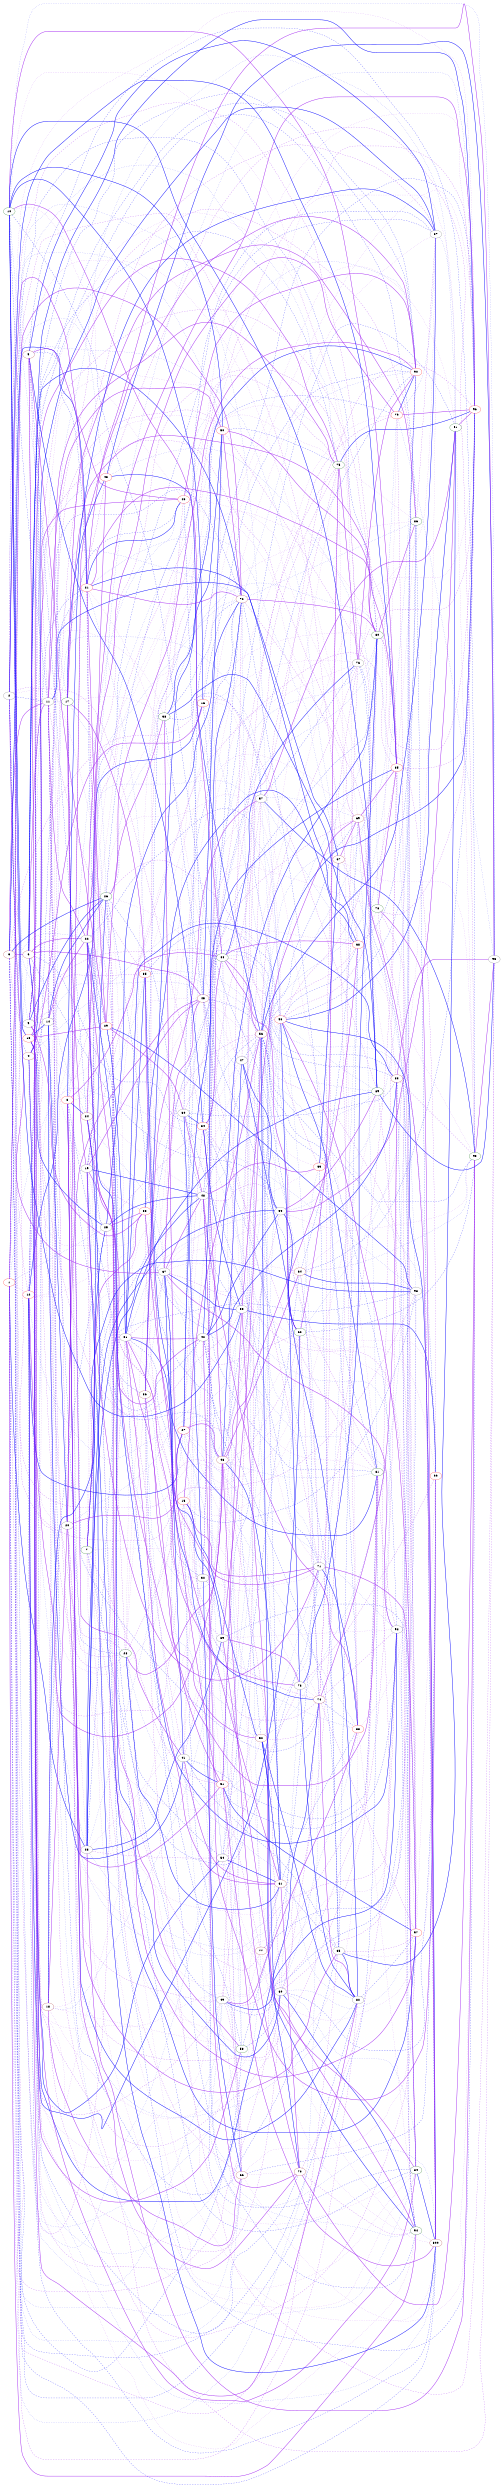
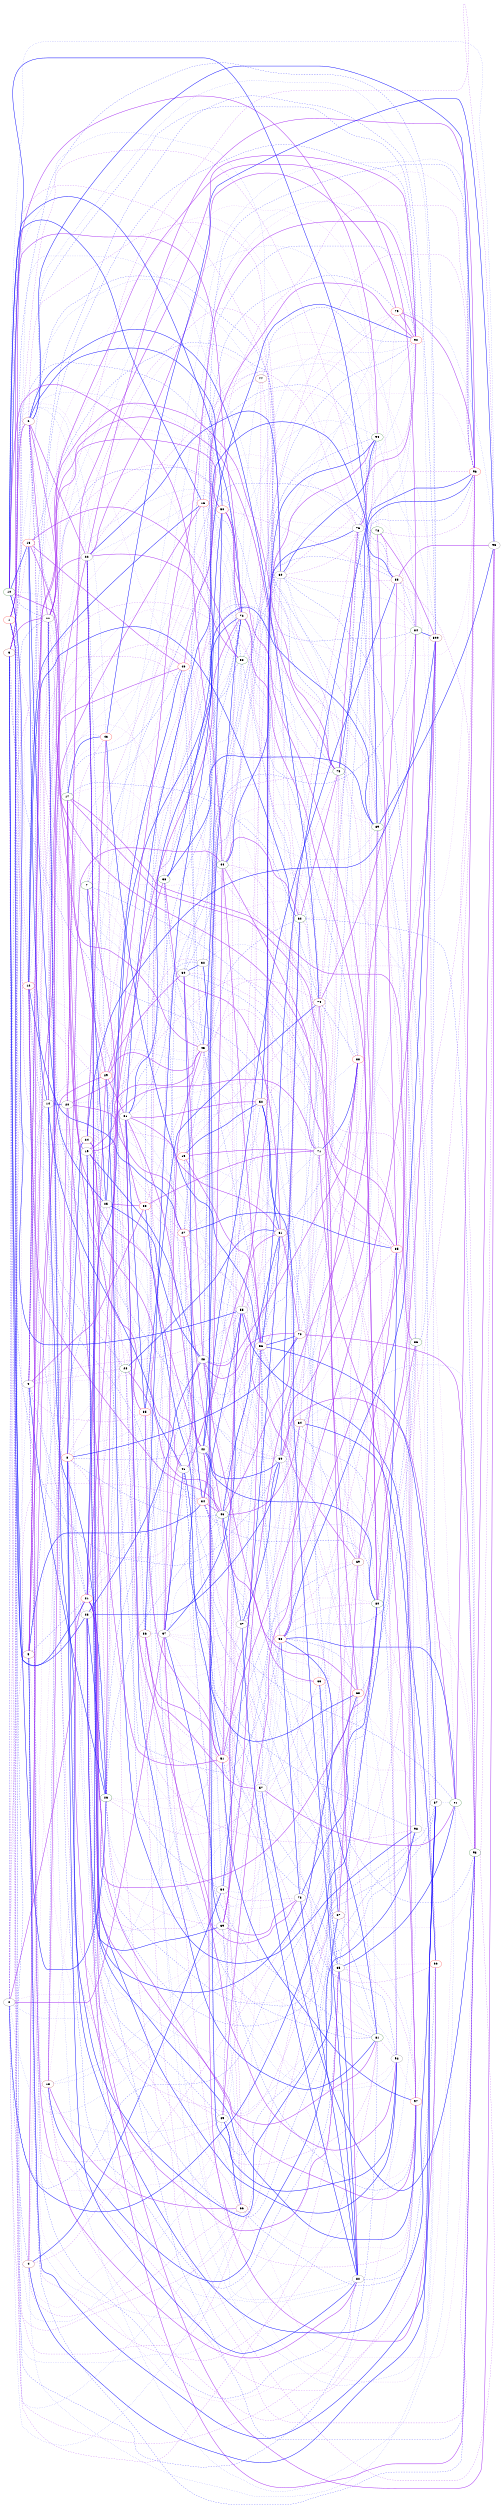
(407, 392) -> (407, 325)
(120, 1181) -> (116, 1096)
(404, 1278) -> none
(222, 1460) -> (222, 1514)
(82, 2010) -> (198, 1420)
